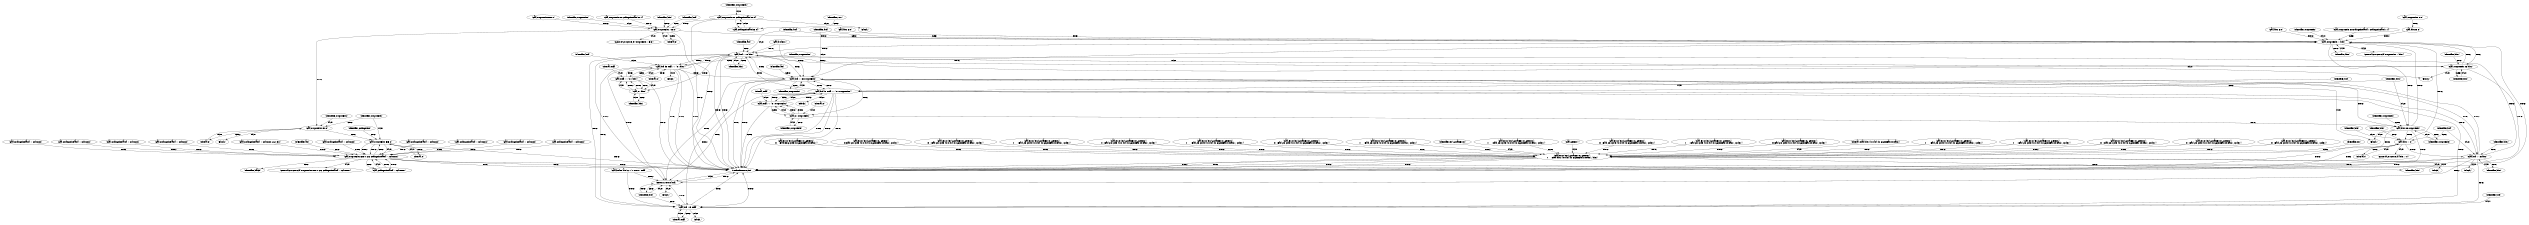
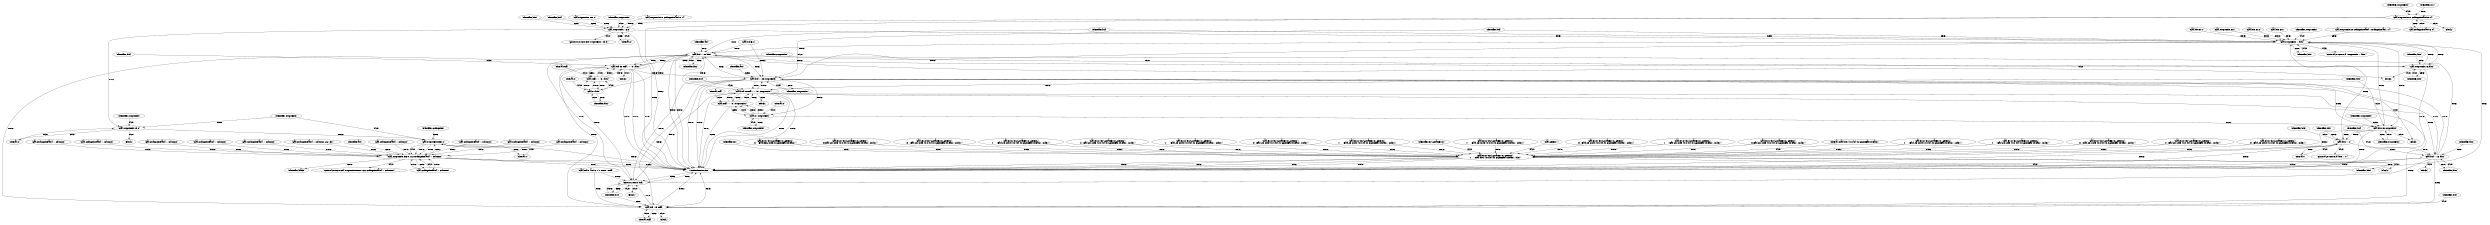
(2413, 23) -> (2257, 36)
(800, 27) -> (2421, 11)
(662, 145) -> none
(711, 177) -> (673, 177)
